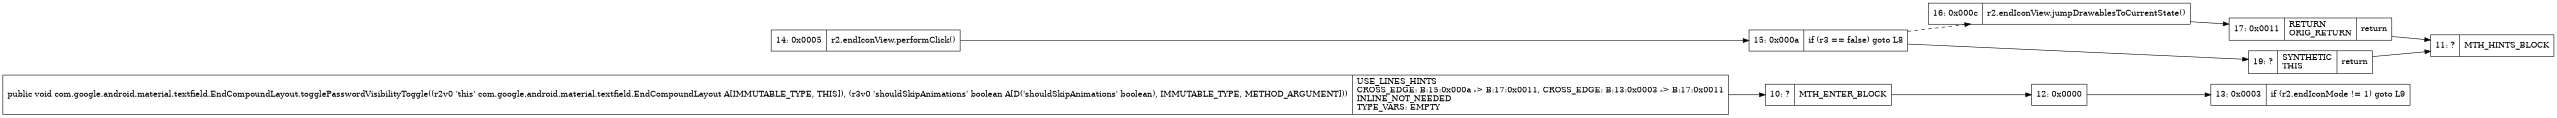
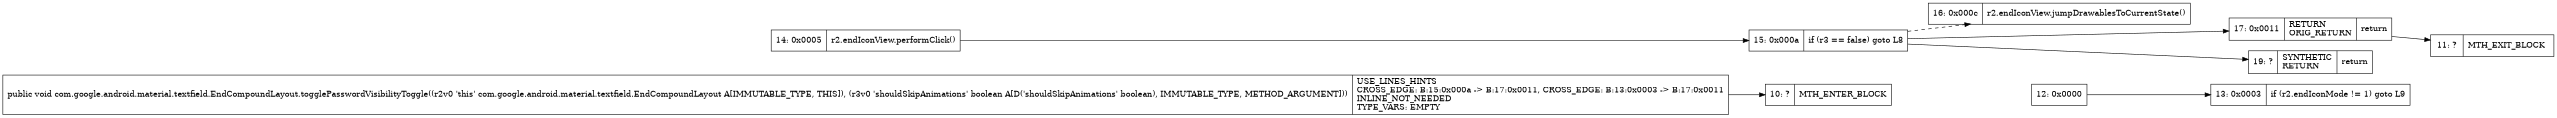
(2207, 23) -> (2065, 35)
(2507, 45) -> (2507, 45)
(2399, 54) -> none
(2293, 66) -> (2301, 66)
(1959, 95) -> none
